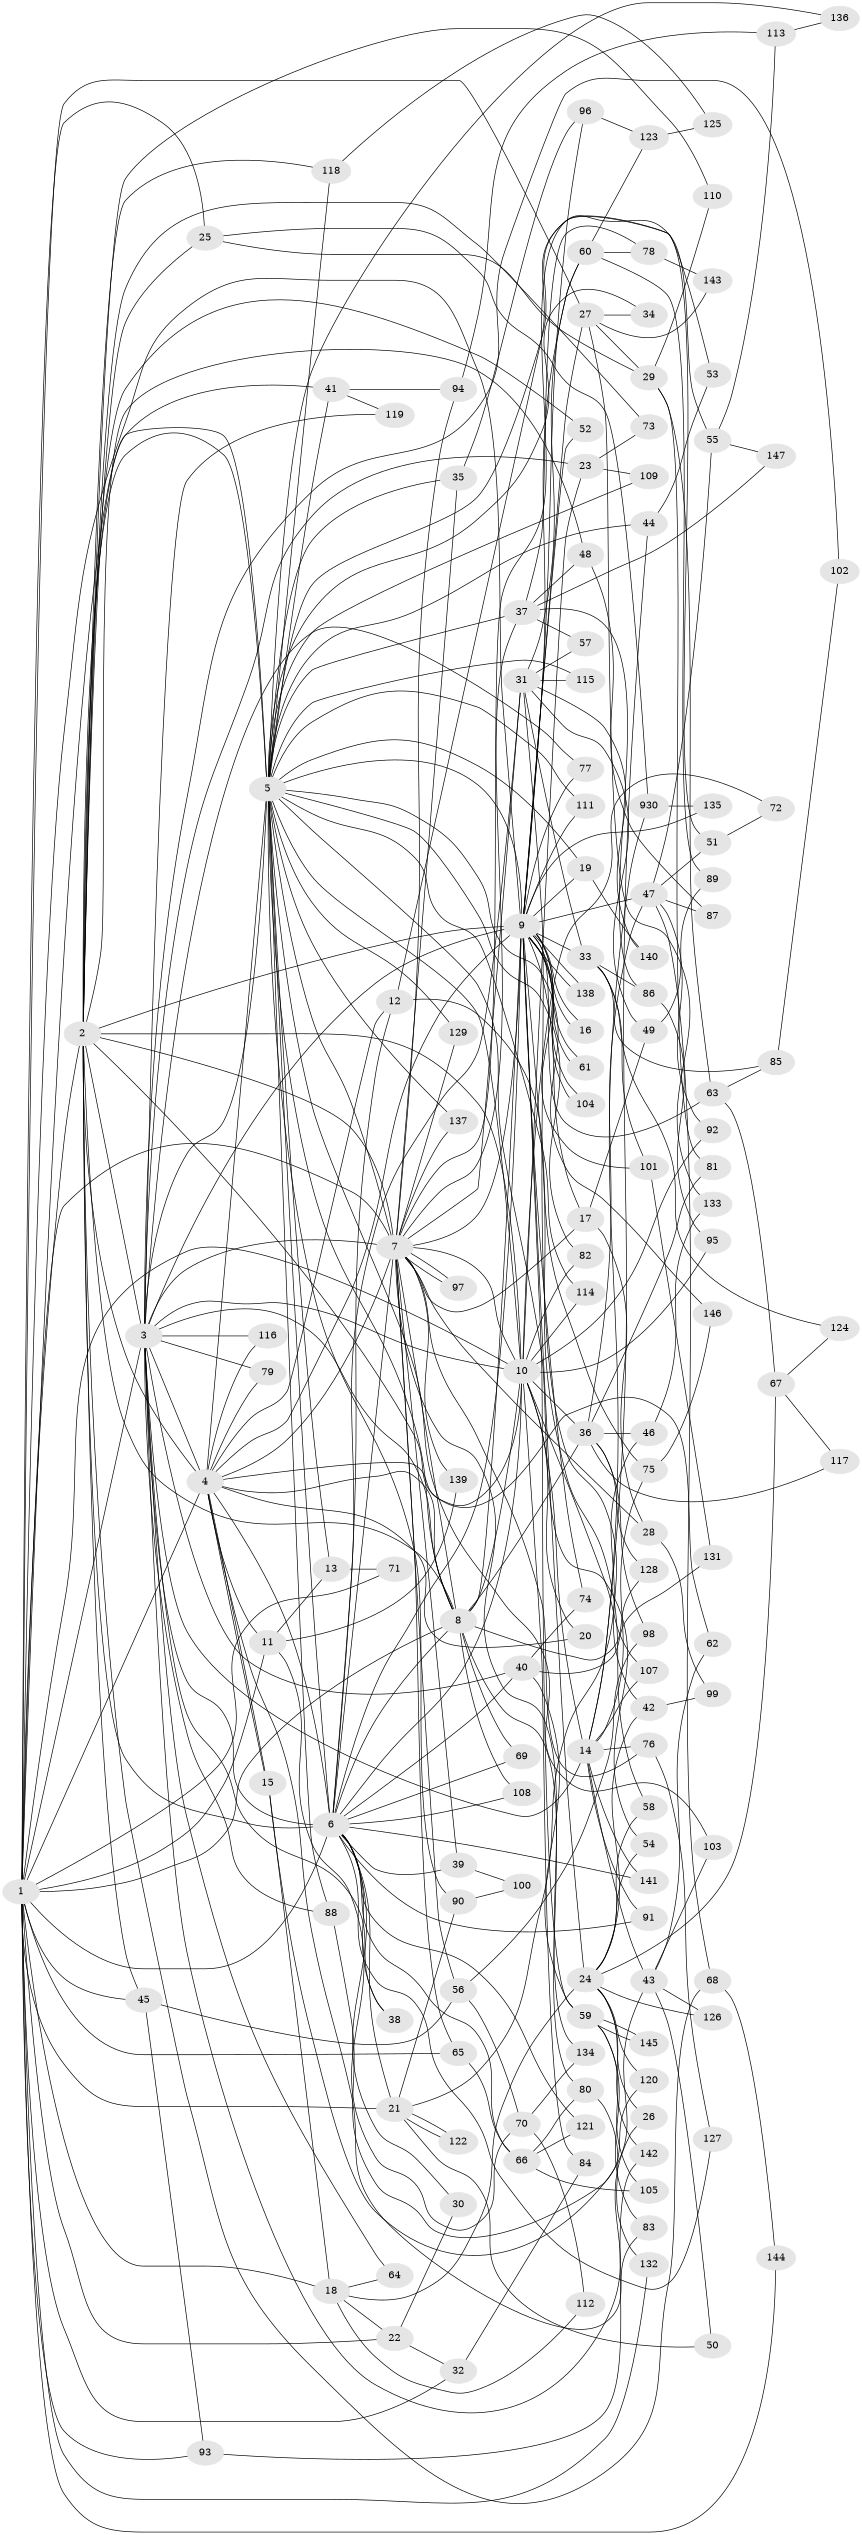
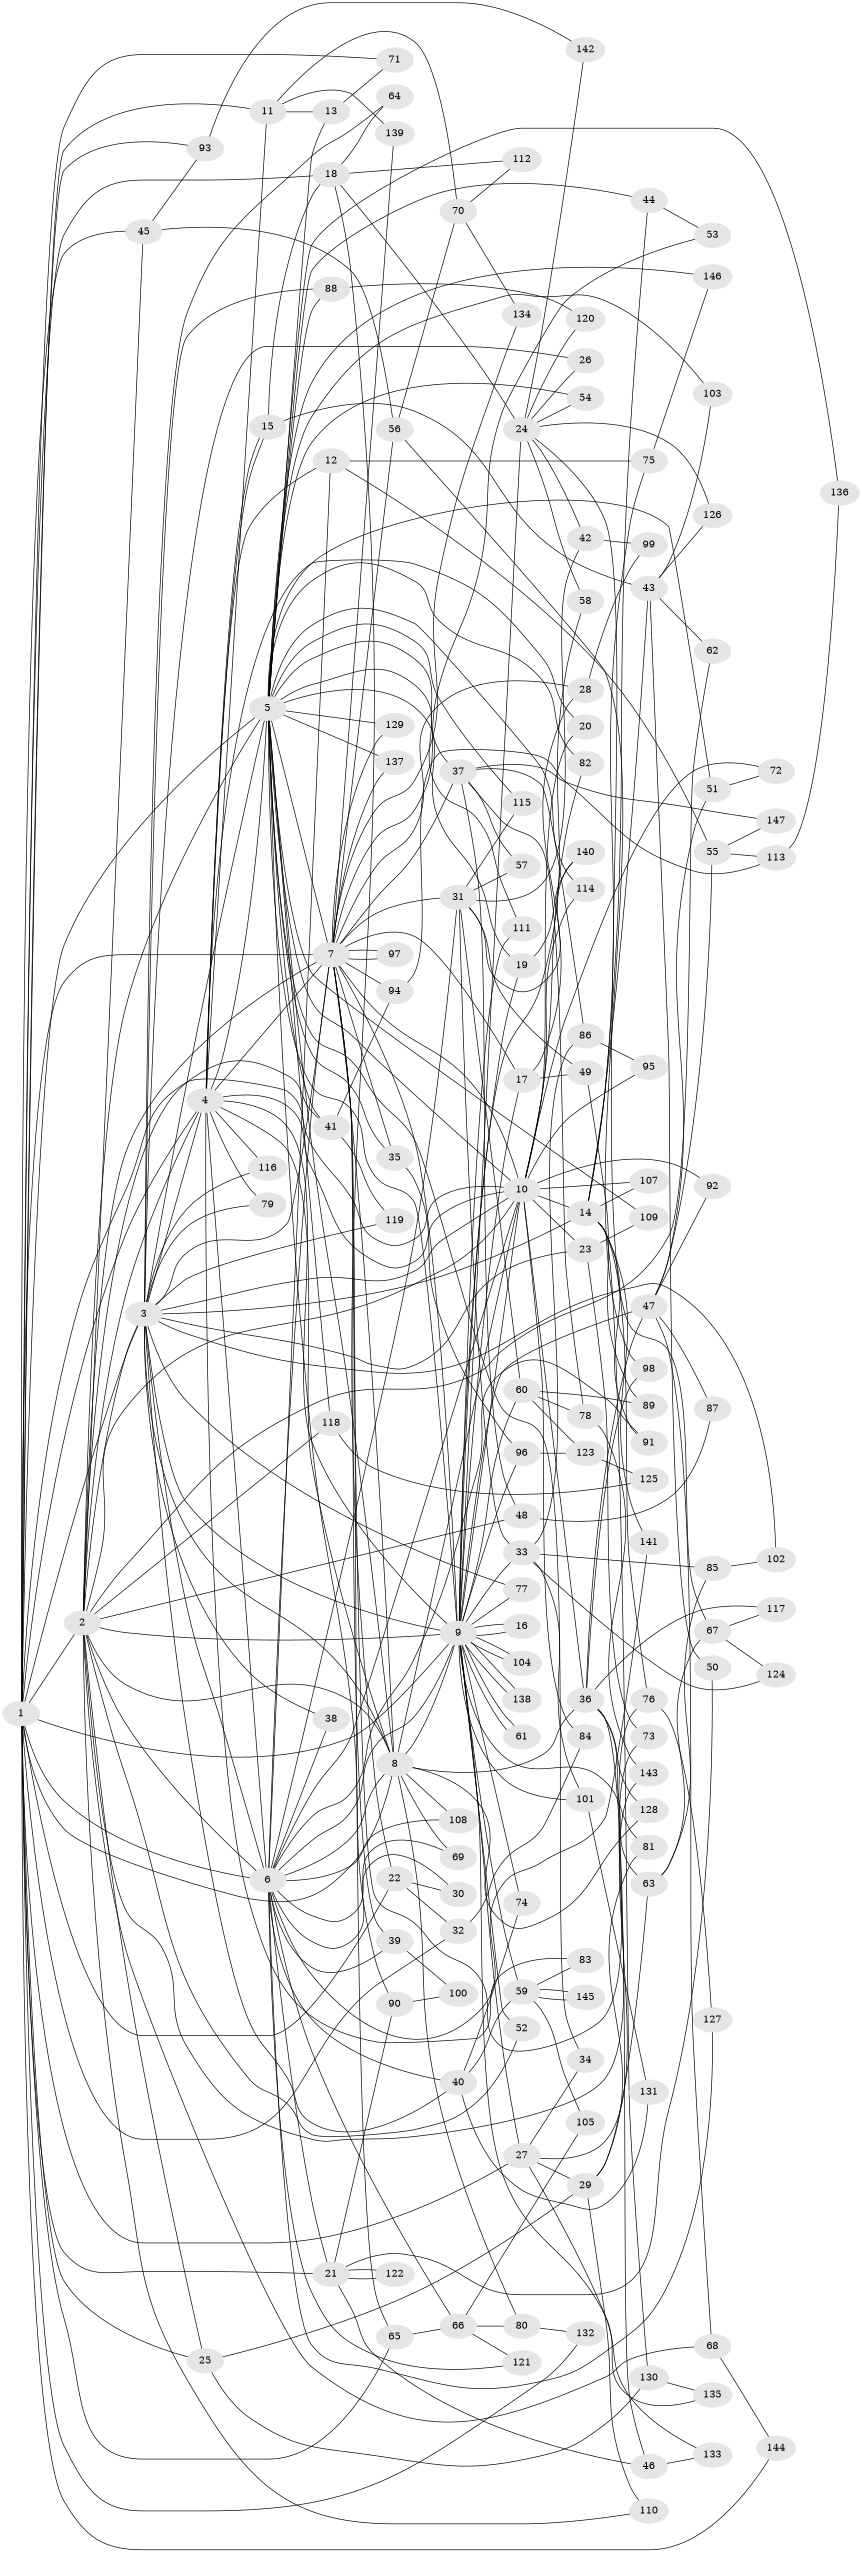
(649, 806) -> (649, 2378)
(293, 1282) -> none
none -> (496, 1370)
